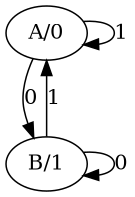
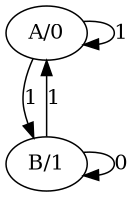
(32, 99) -> (32, 99)
